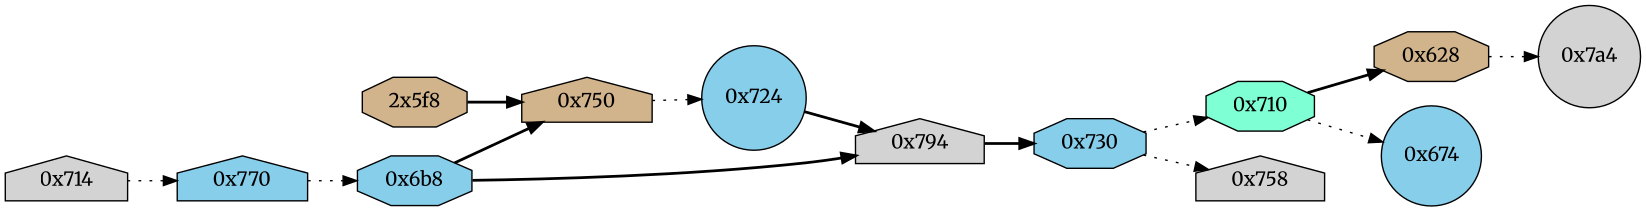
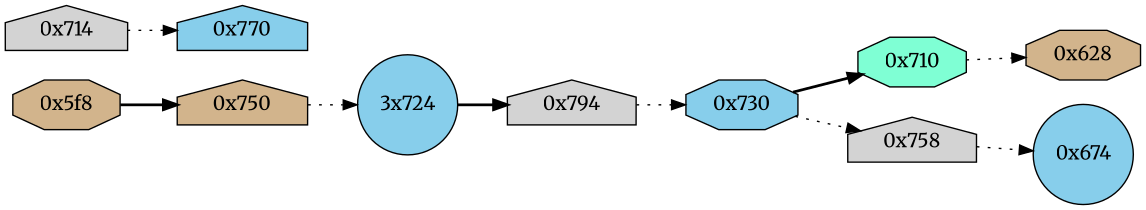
(1589, 57) -> none
(1338, 84) -> (989, 59)
(754, 98) -> (408, 105)
(415, 102) -> (66, 105)
(1169, 126) -> (821, 85)
(1338, 129) -> (998, 148)
(1002, 143) -> (654, 105)
(415, 181) -> none
